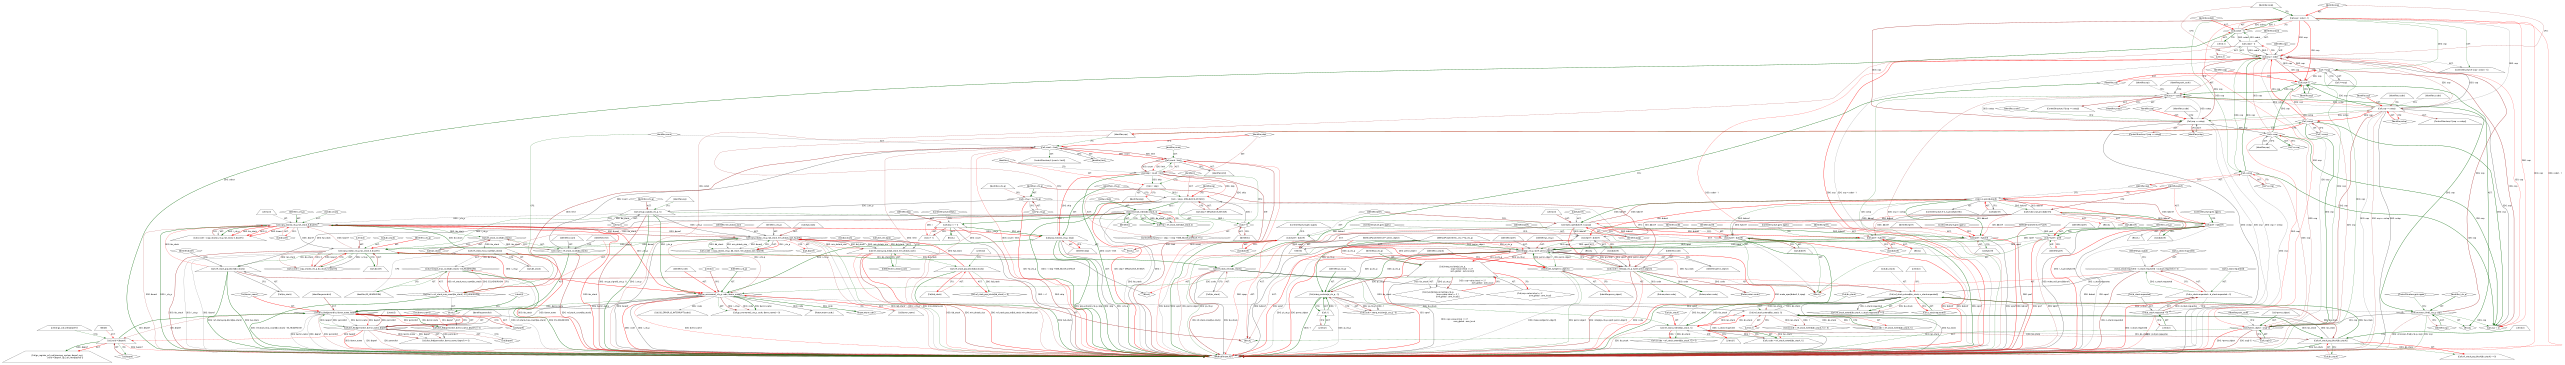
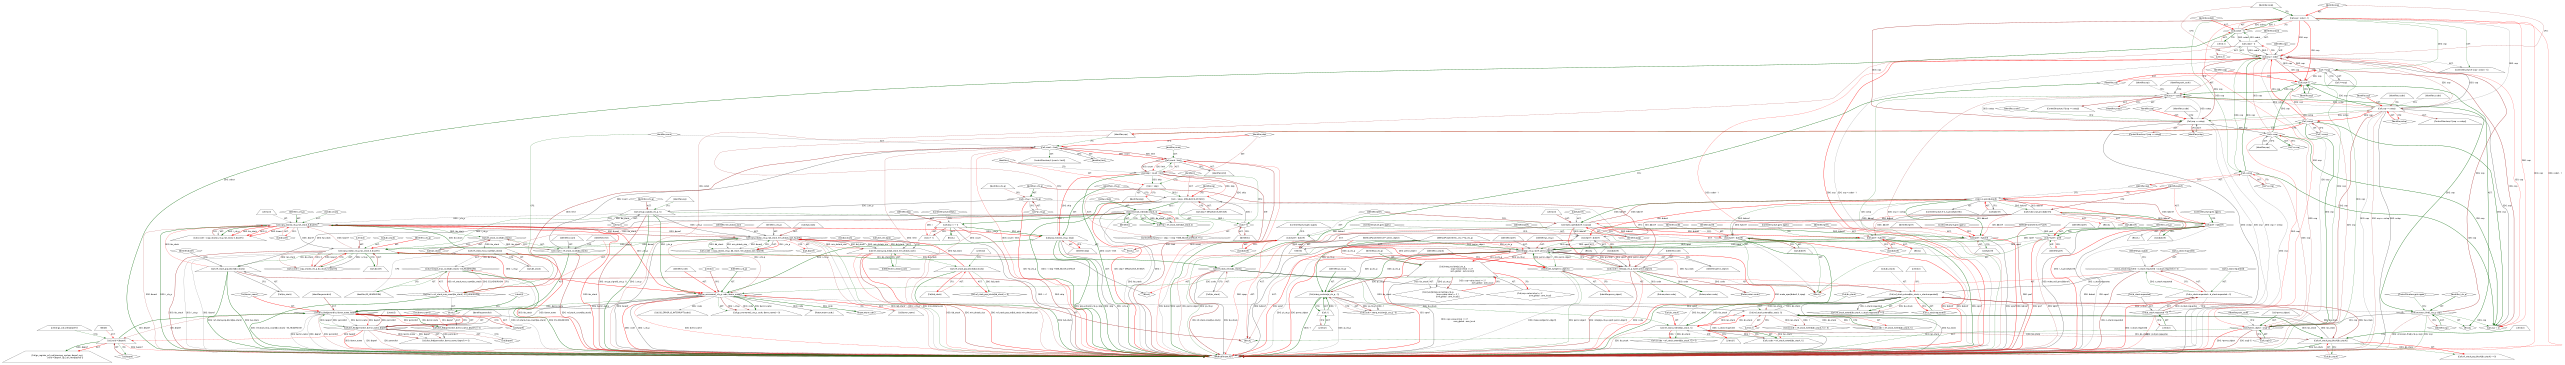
(2179, 303) -> (2179, 303)
